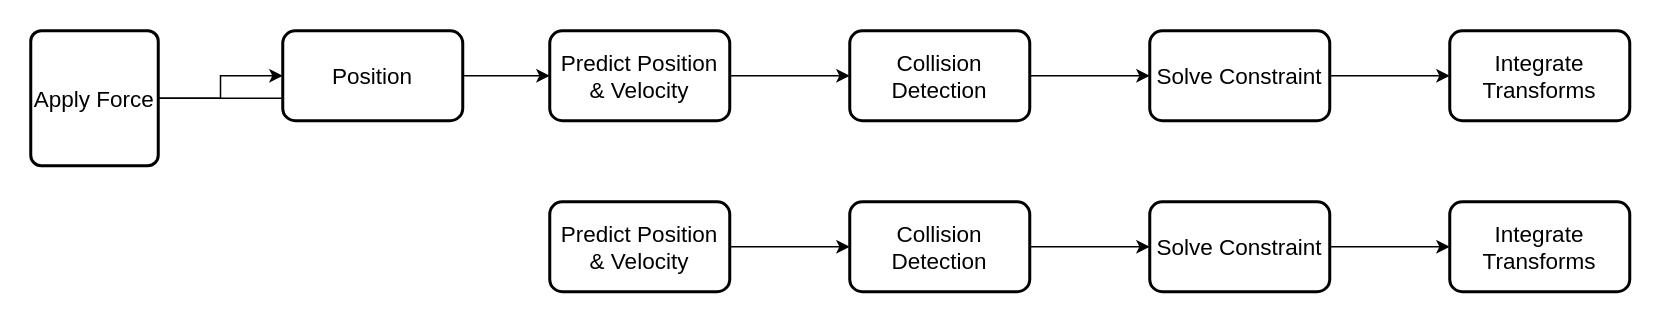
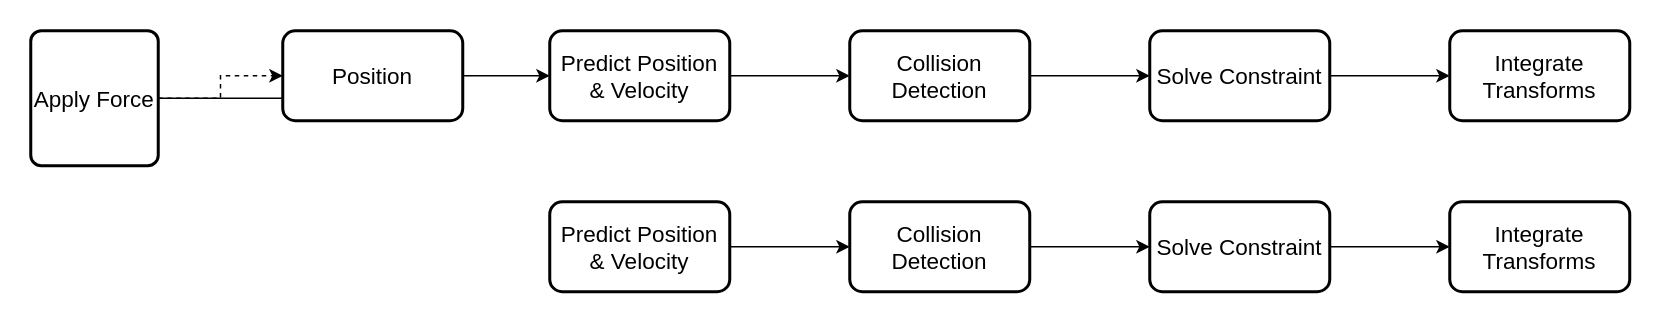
(237, 76) -> (237, 76)
